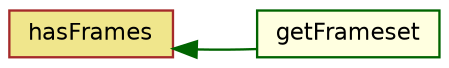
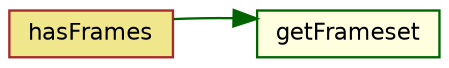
(227, 50) -> (203, 18)
